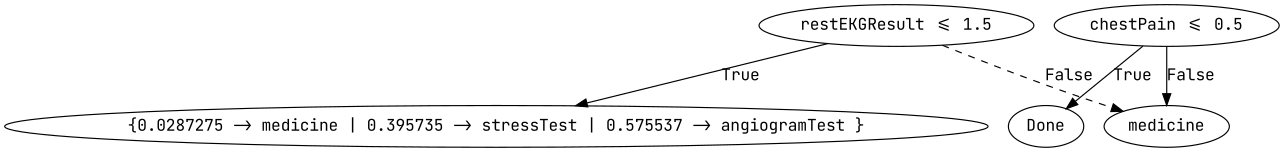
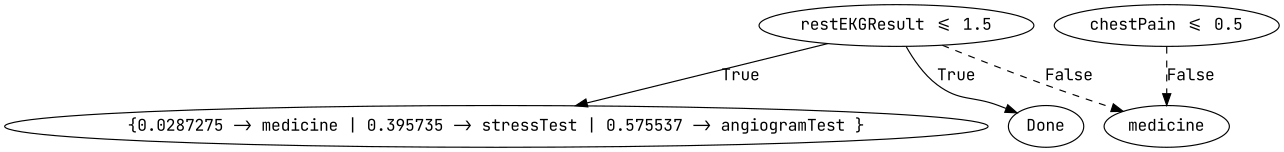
(1167, 70) -> (1167, 70)
(1109, 74) -> (947, 91)
